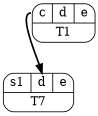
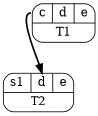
(39, 102) -> (39, 102)
